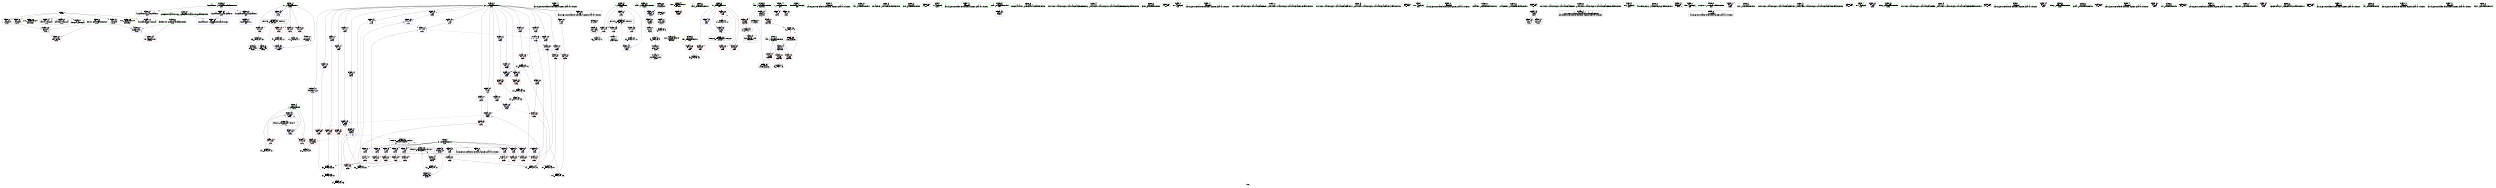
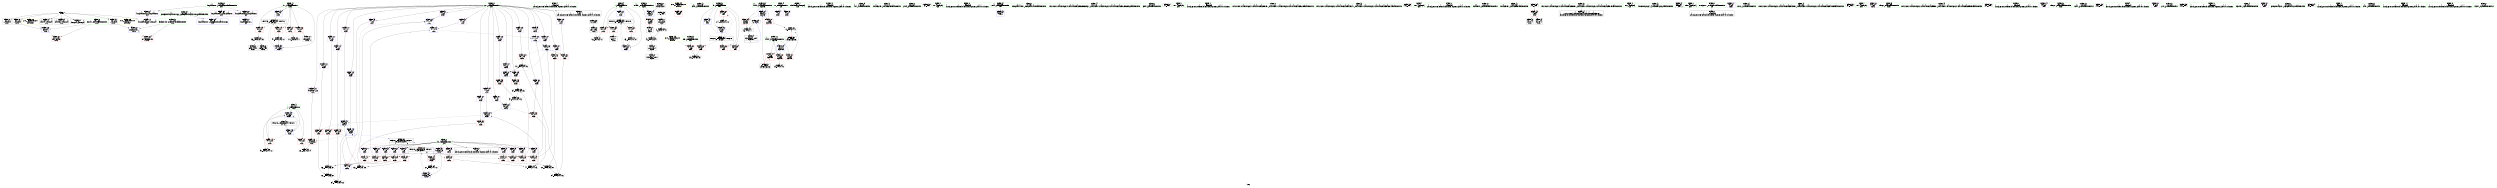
(614, 41) -> (613, 41)
